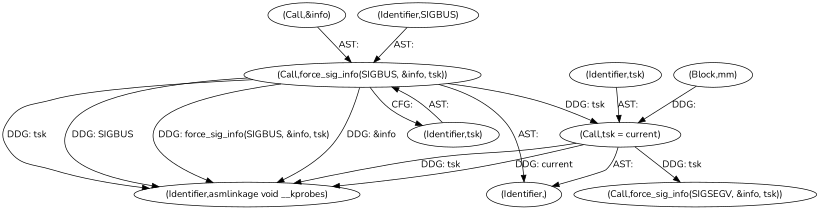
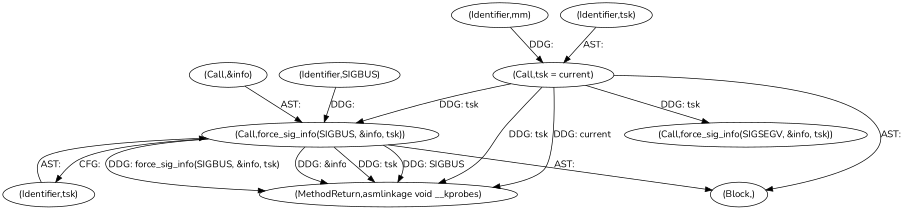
(405, 45) -> (344, 105)
(713, 75) -> (500, 15)
(521, 97) -> (437, 100)
(247, 195) -> (388, 195)
(524, 195) -> (739, 195)
